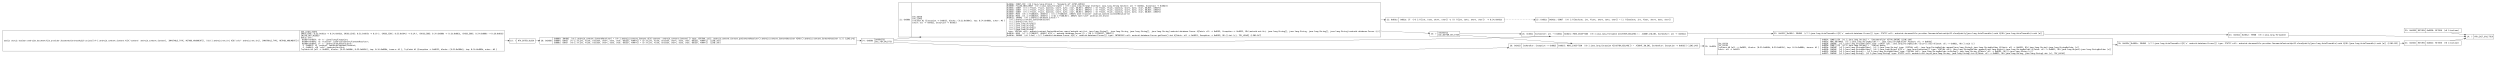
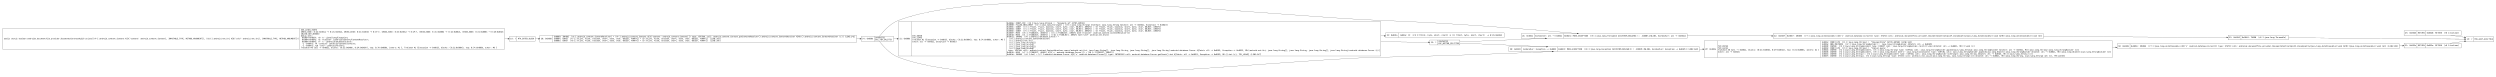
(1604, 20) -> none
